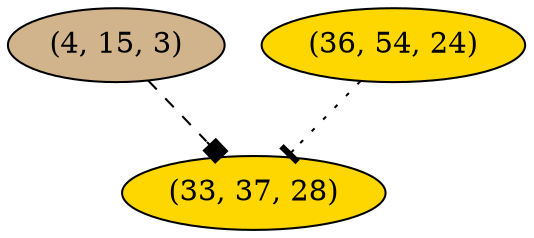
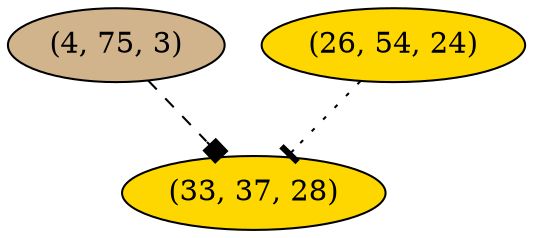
(116, 45) -> (116, 45)
(393, 45) -> (393, 45)
